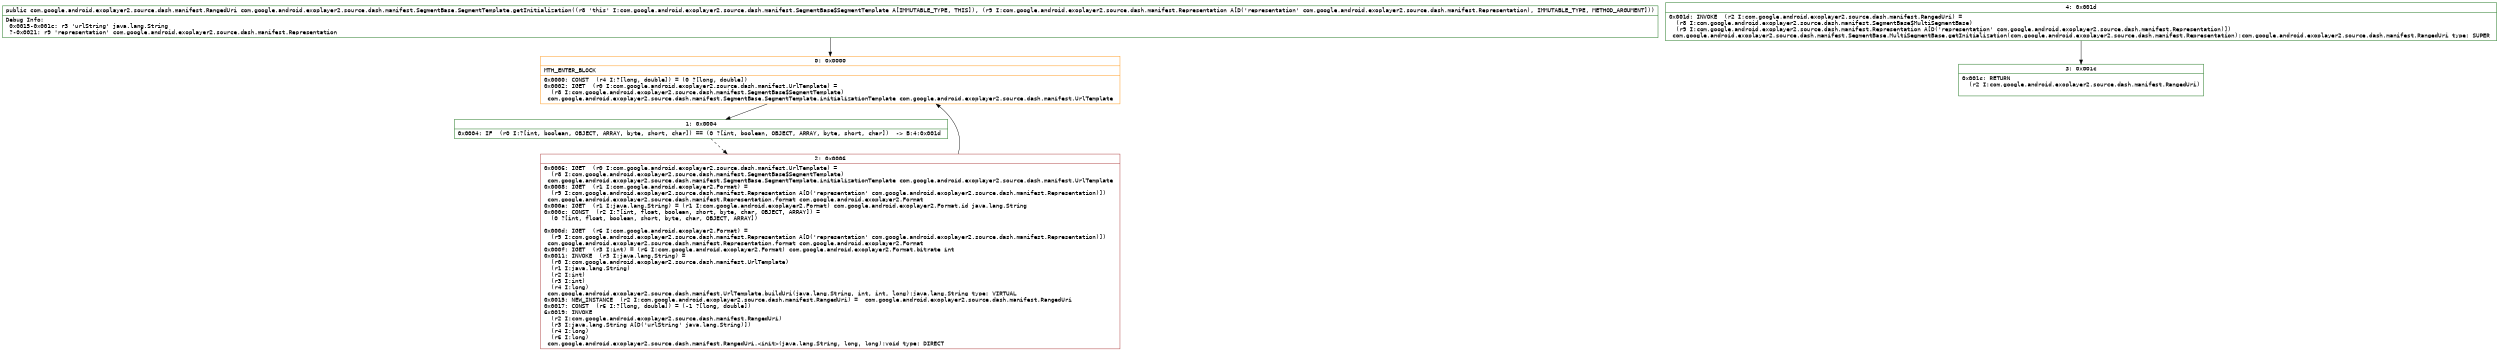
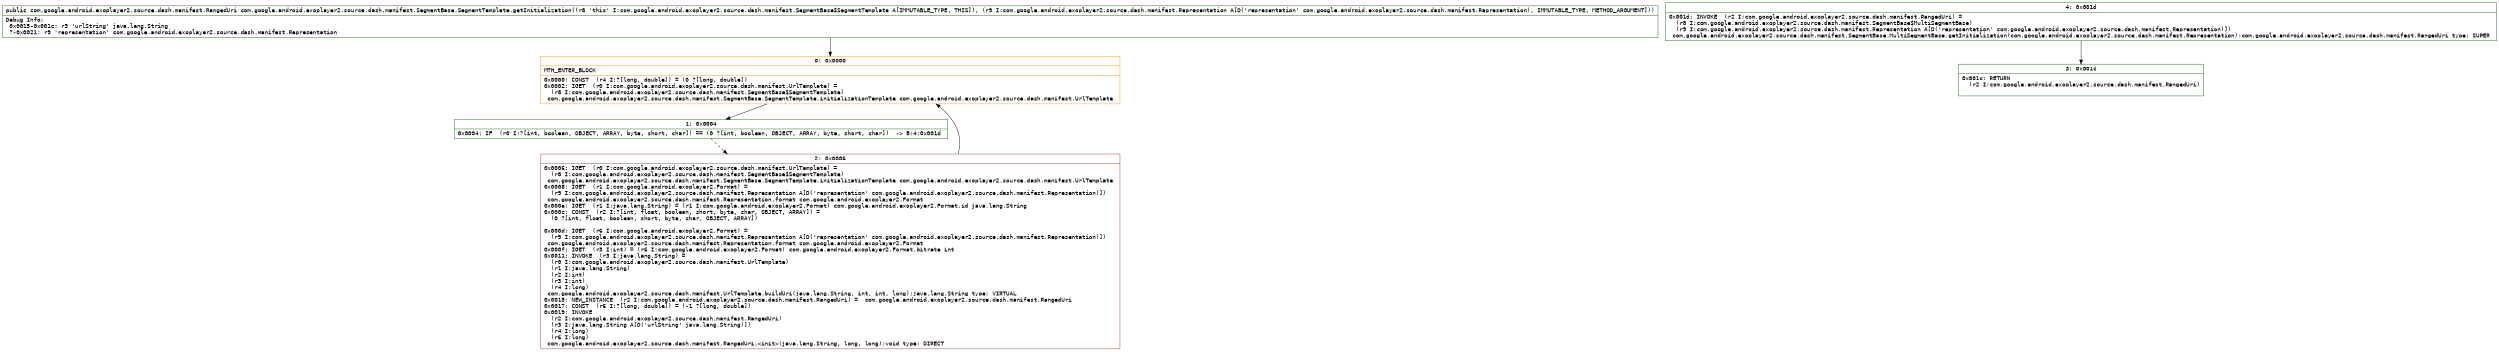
(572, 312) -> (572, 312)
